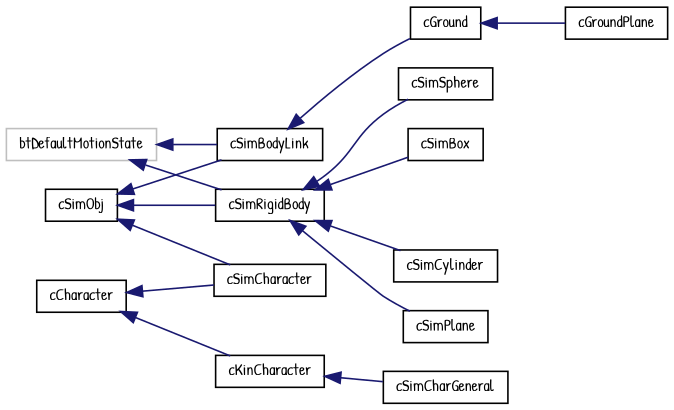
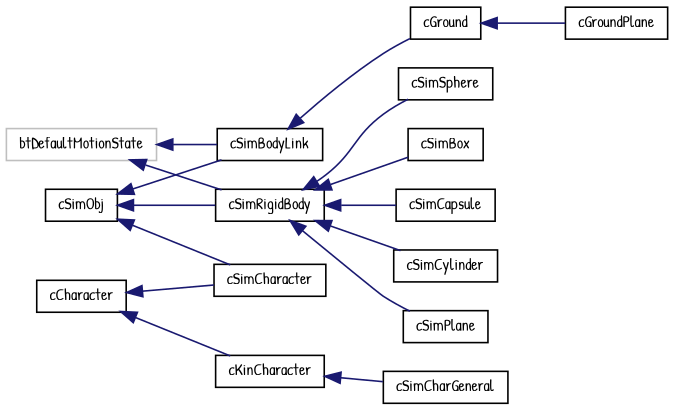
none -> (446, 205)
